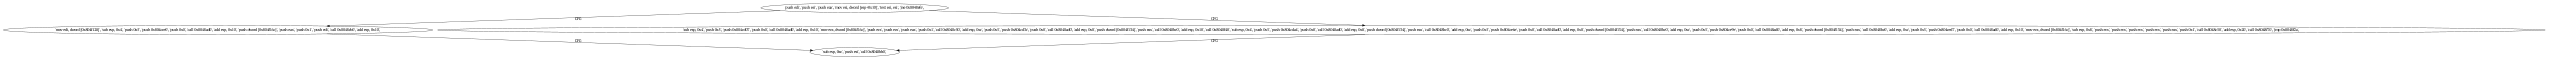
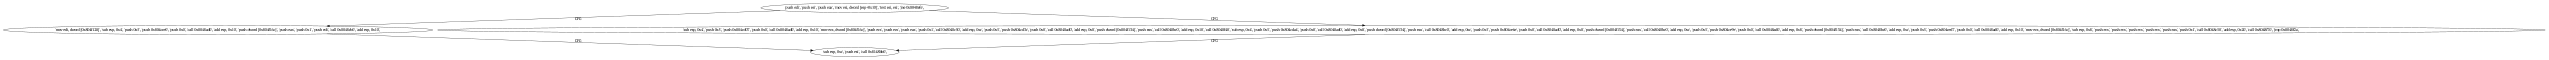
(855, 52) -> (855, 52)
